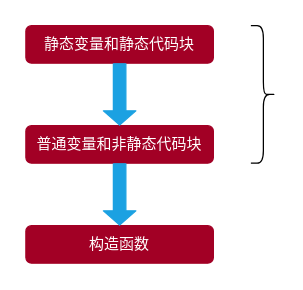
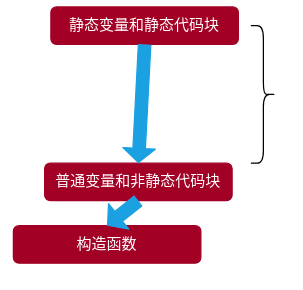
(119, 44) -> (144, 26)
(119, 144) -> (138, 182)
(119, 244) -> (107, 244)
